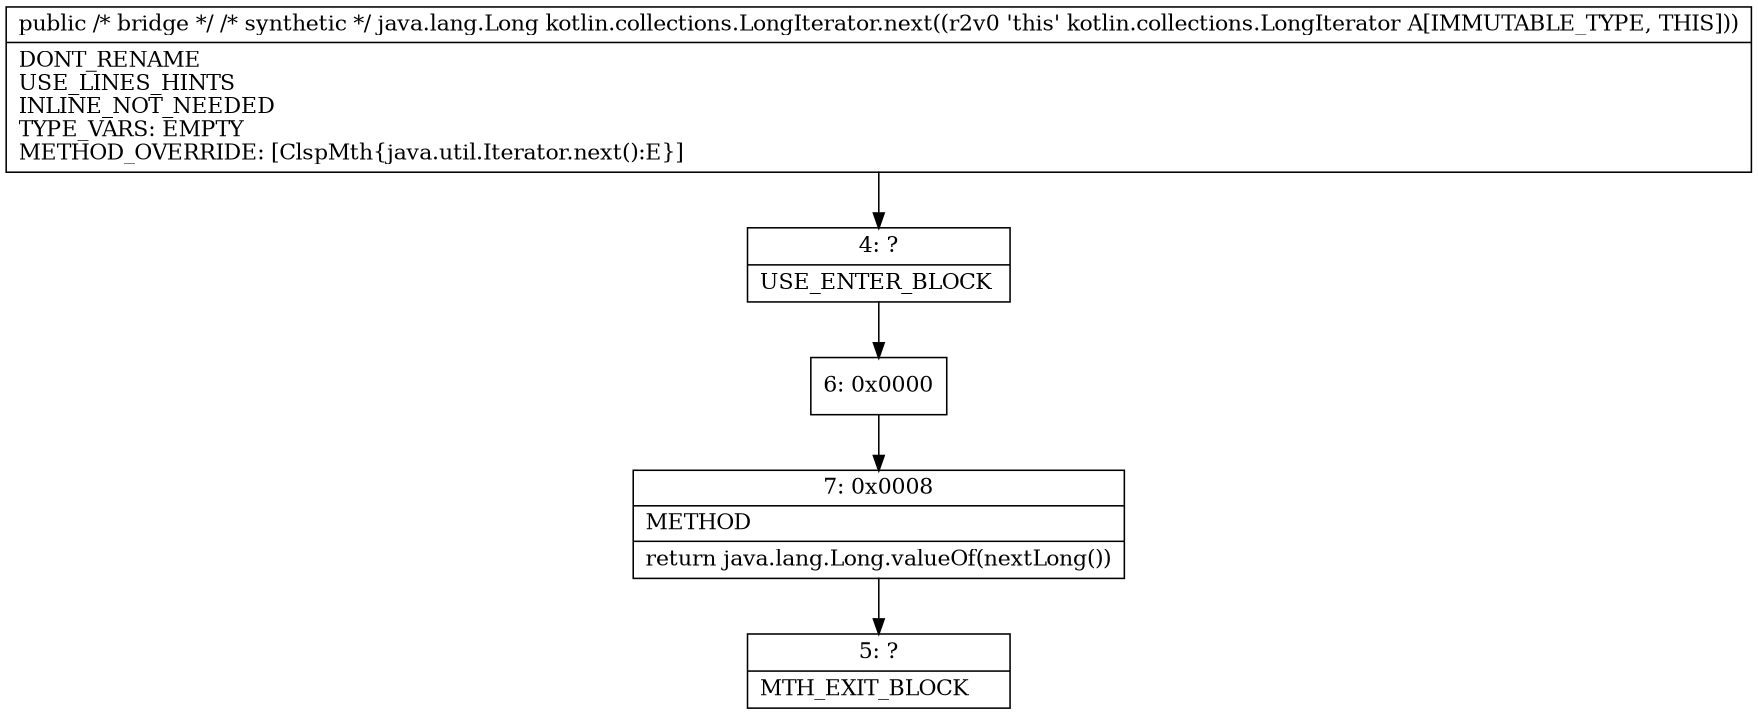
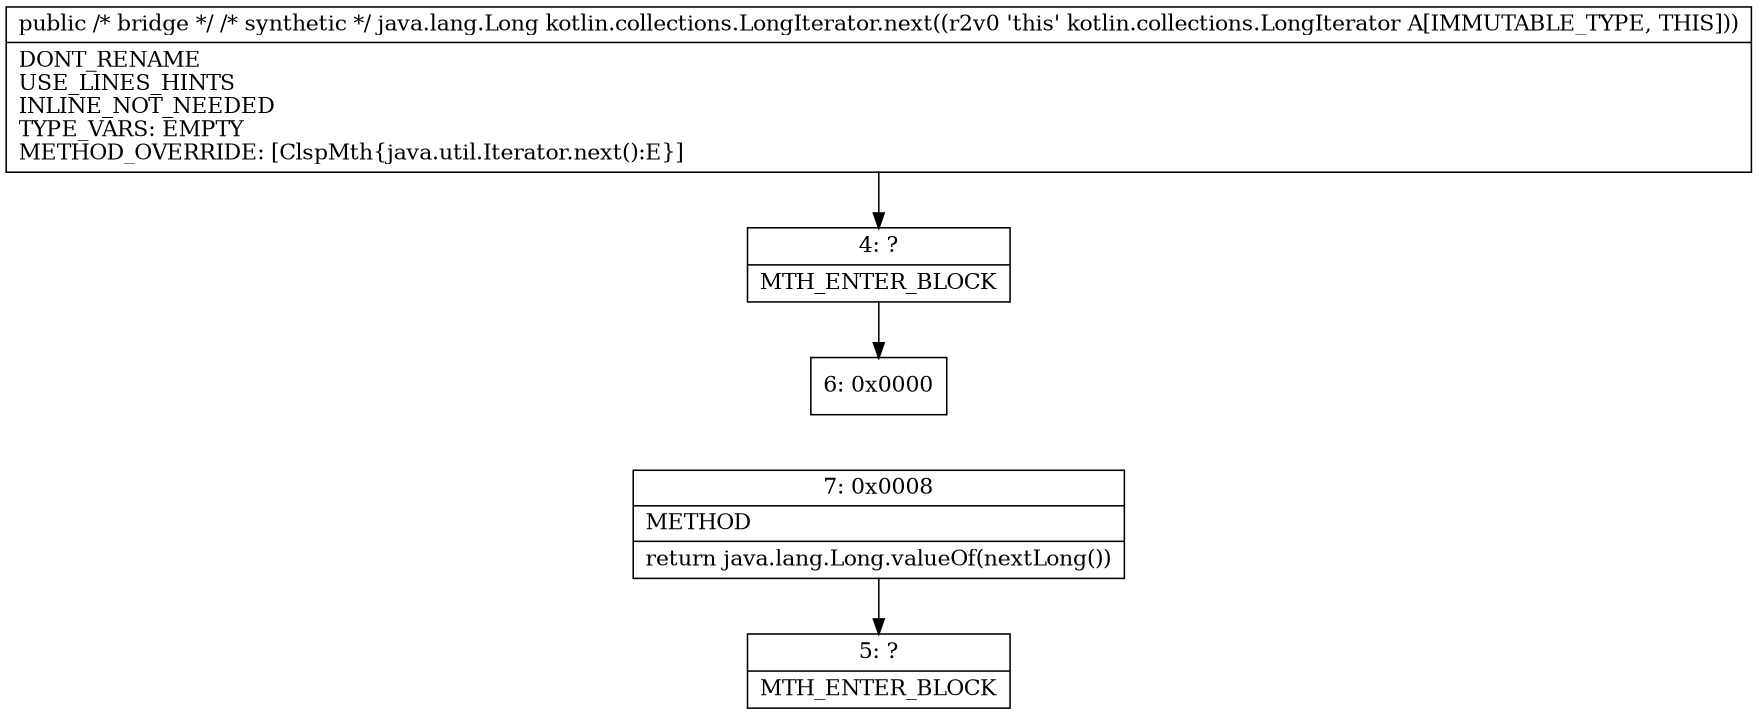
(876, 283) -> (879, 283)
(879, 435) -> none
(865, 689) -> (879, 689)
